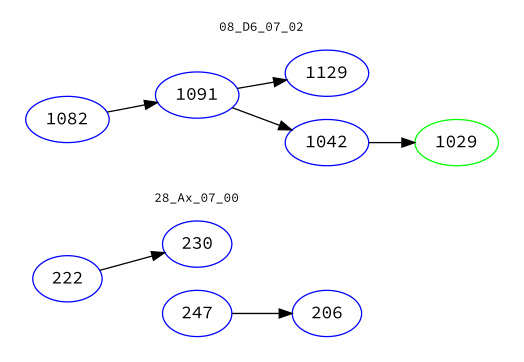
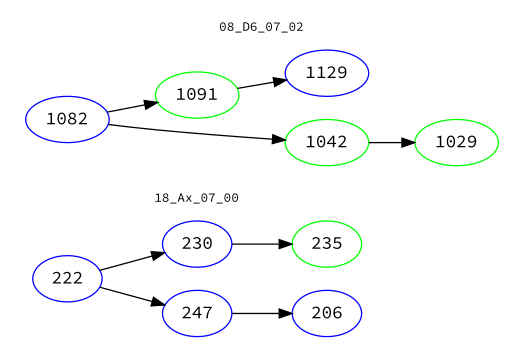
(197, 95) -> (197, 95)
(256, 117) -> (190, 133)
(327, 143) -> (327, 143)
(197, 198) -> (197, 198)
none -> (327, 244)
none -> (126, 294)
